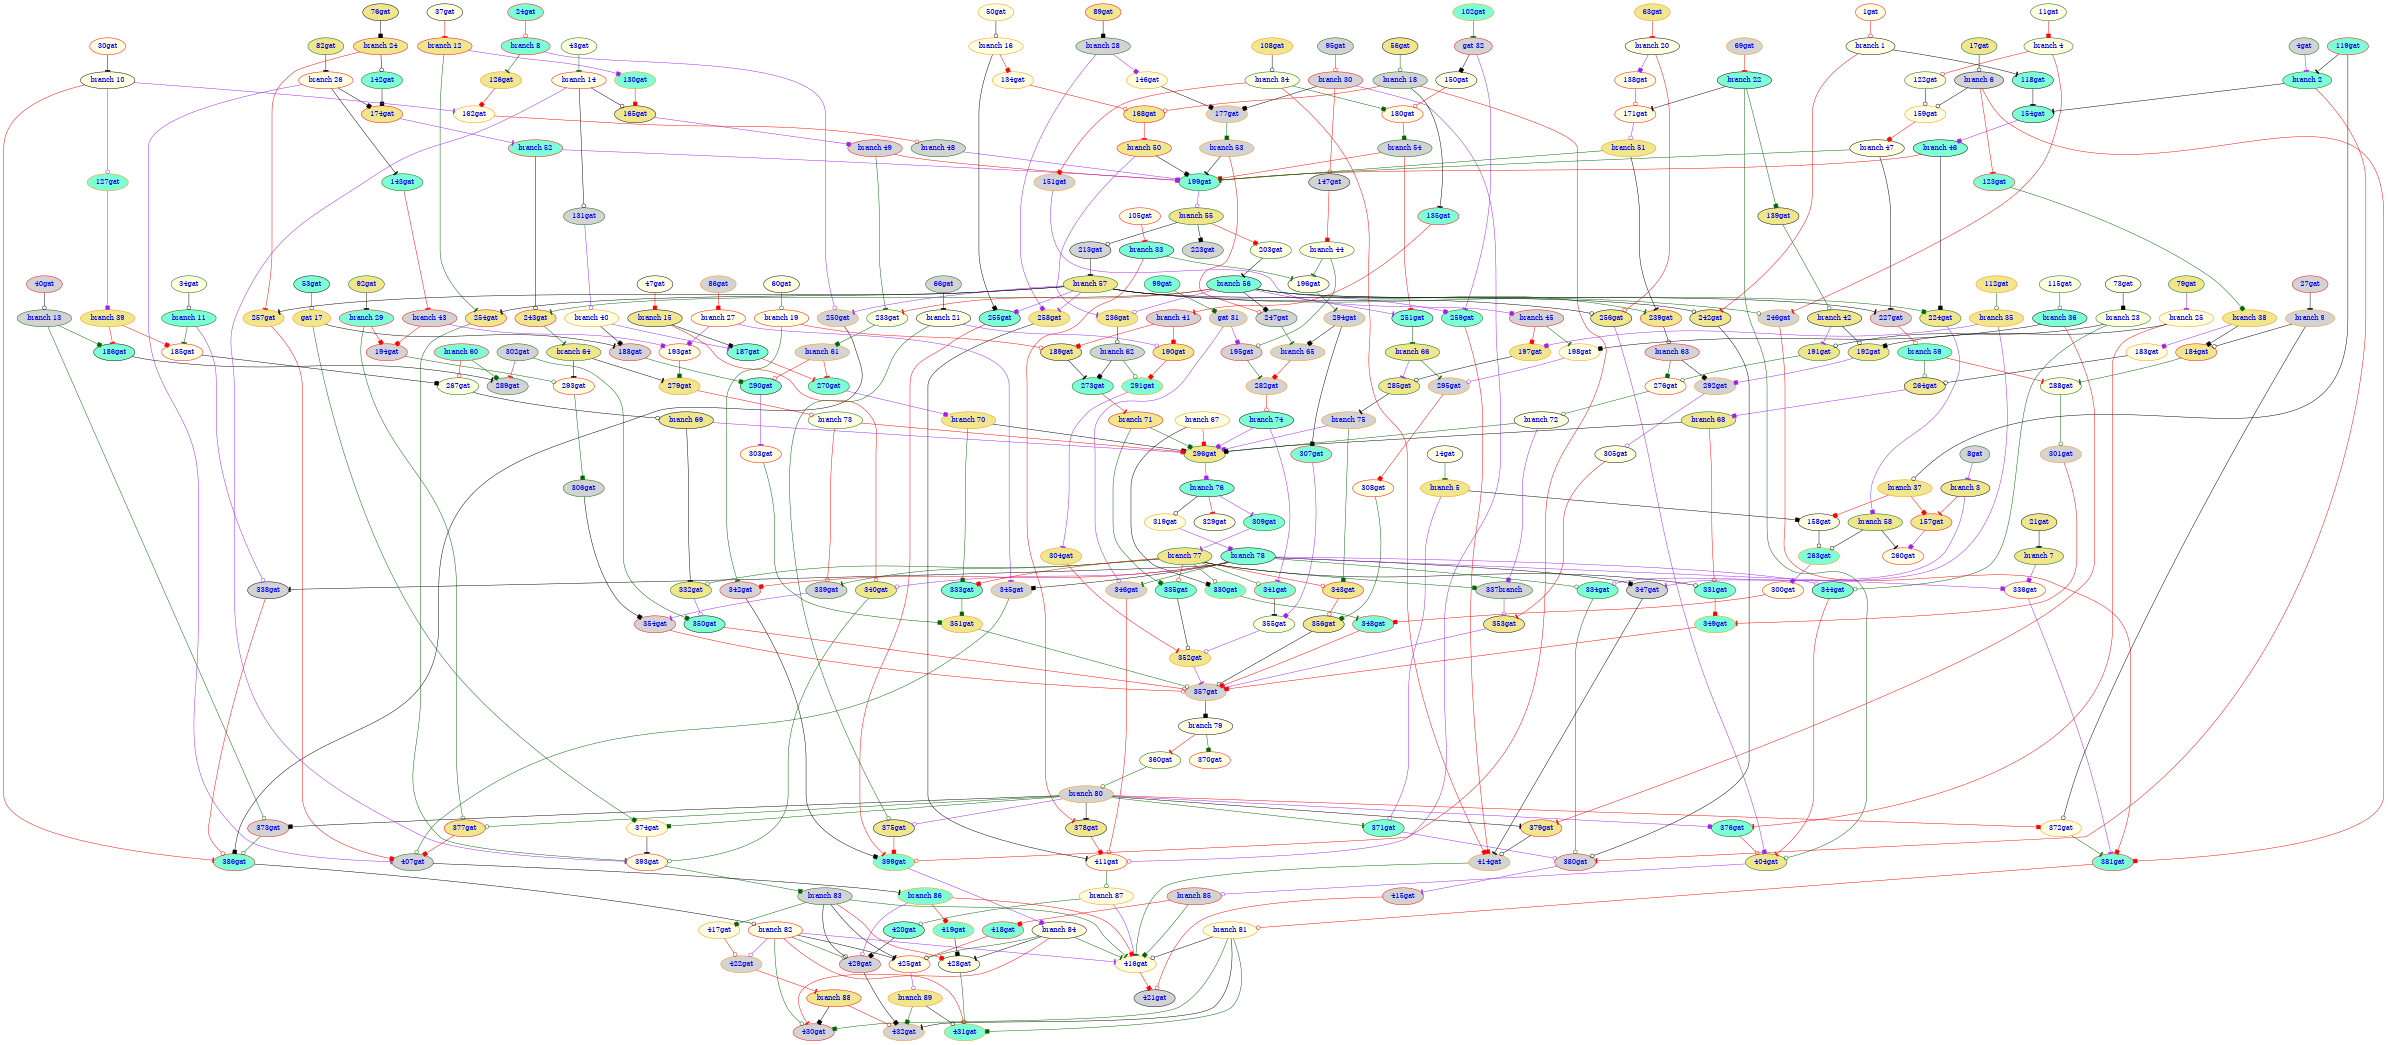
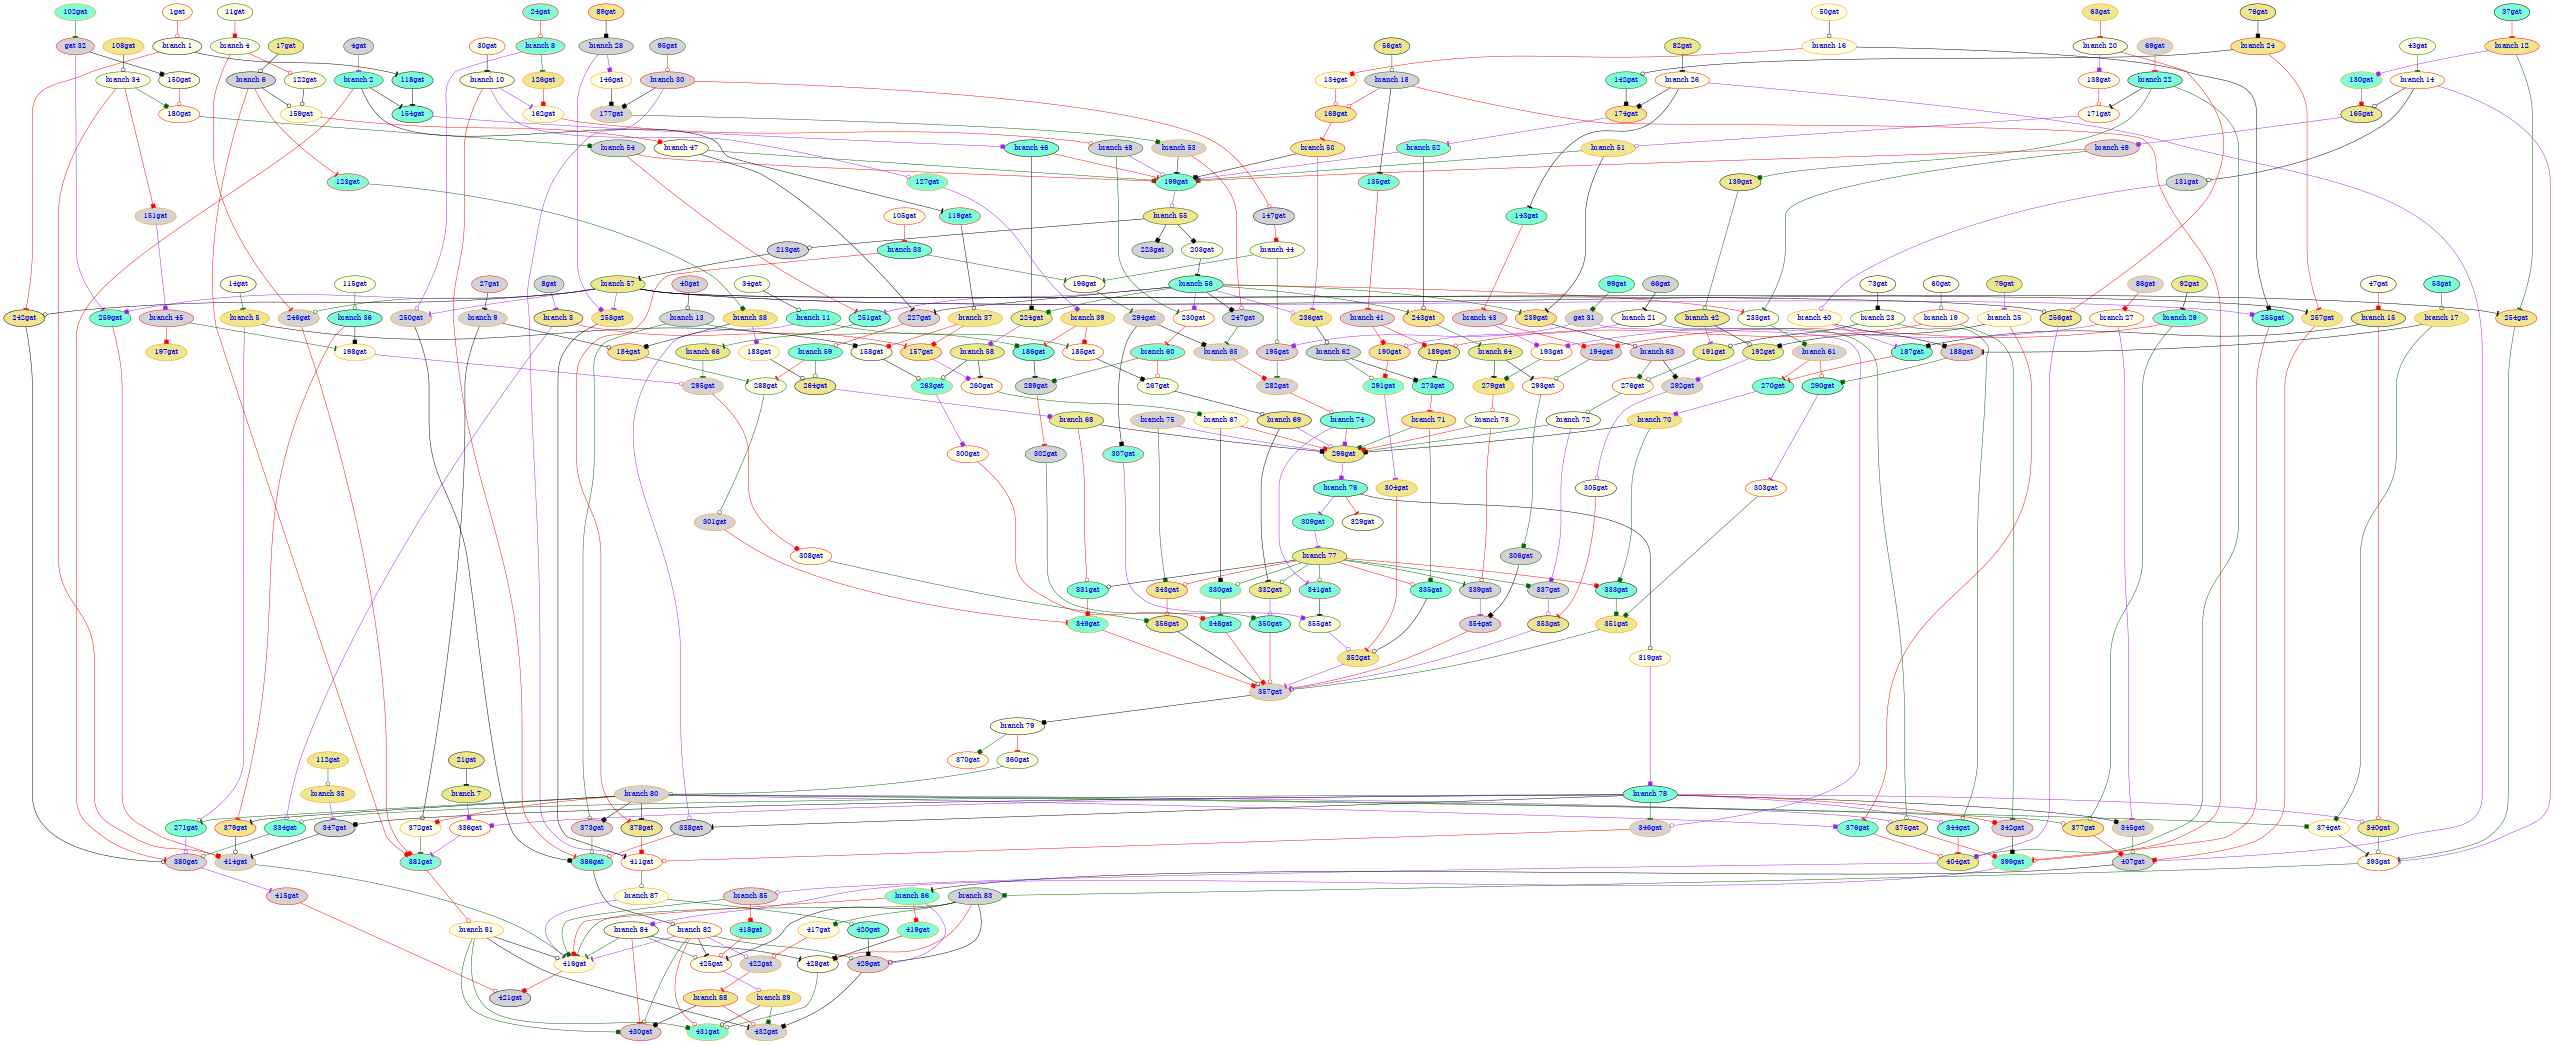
(445, 12) -> (2512, 12)
(2329, 62) -> (721, 148)
(1232, 233) -> (1185, 232)
(312, 318) -> (2442, 318)
none -> (1194, 318)
(1763, 333) -> none
(513, 368) -> (1041, 419)
(1399, 386) -> none
none -> (1097, 403)
(1504, 590) -> (1548, 590)
(1373, 624) -> (1220, 624)
(1384, 828) -> (186, 828)
